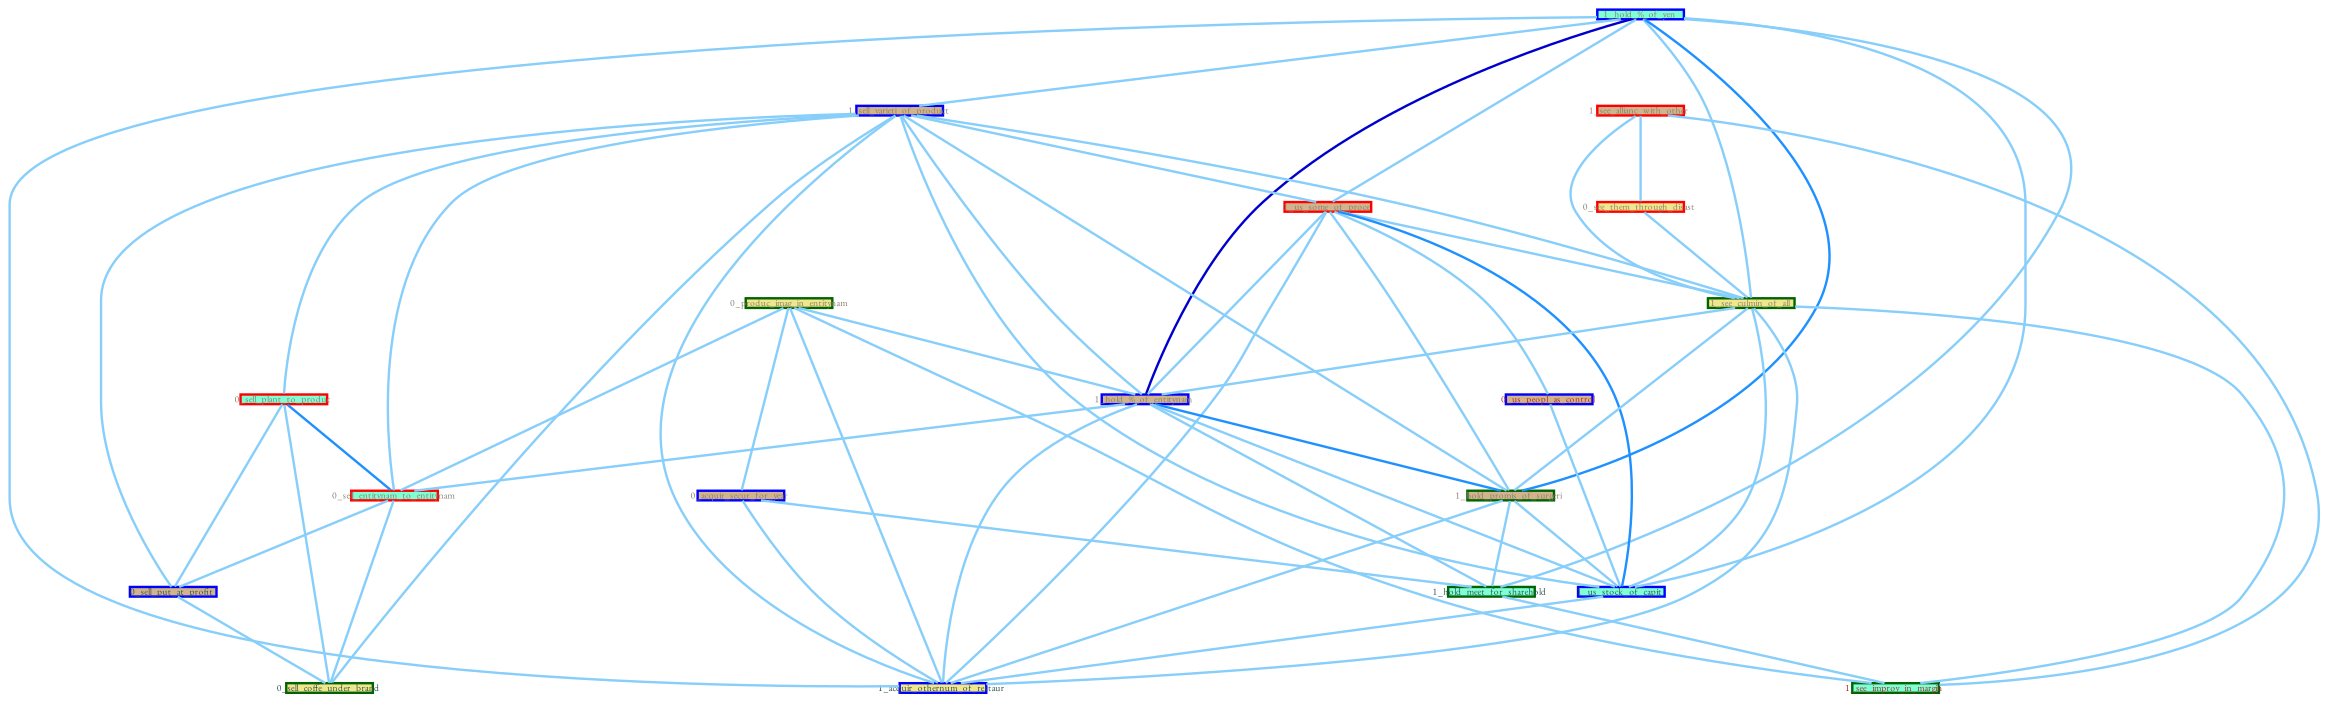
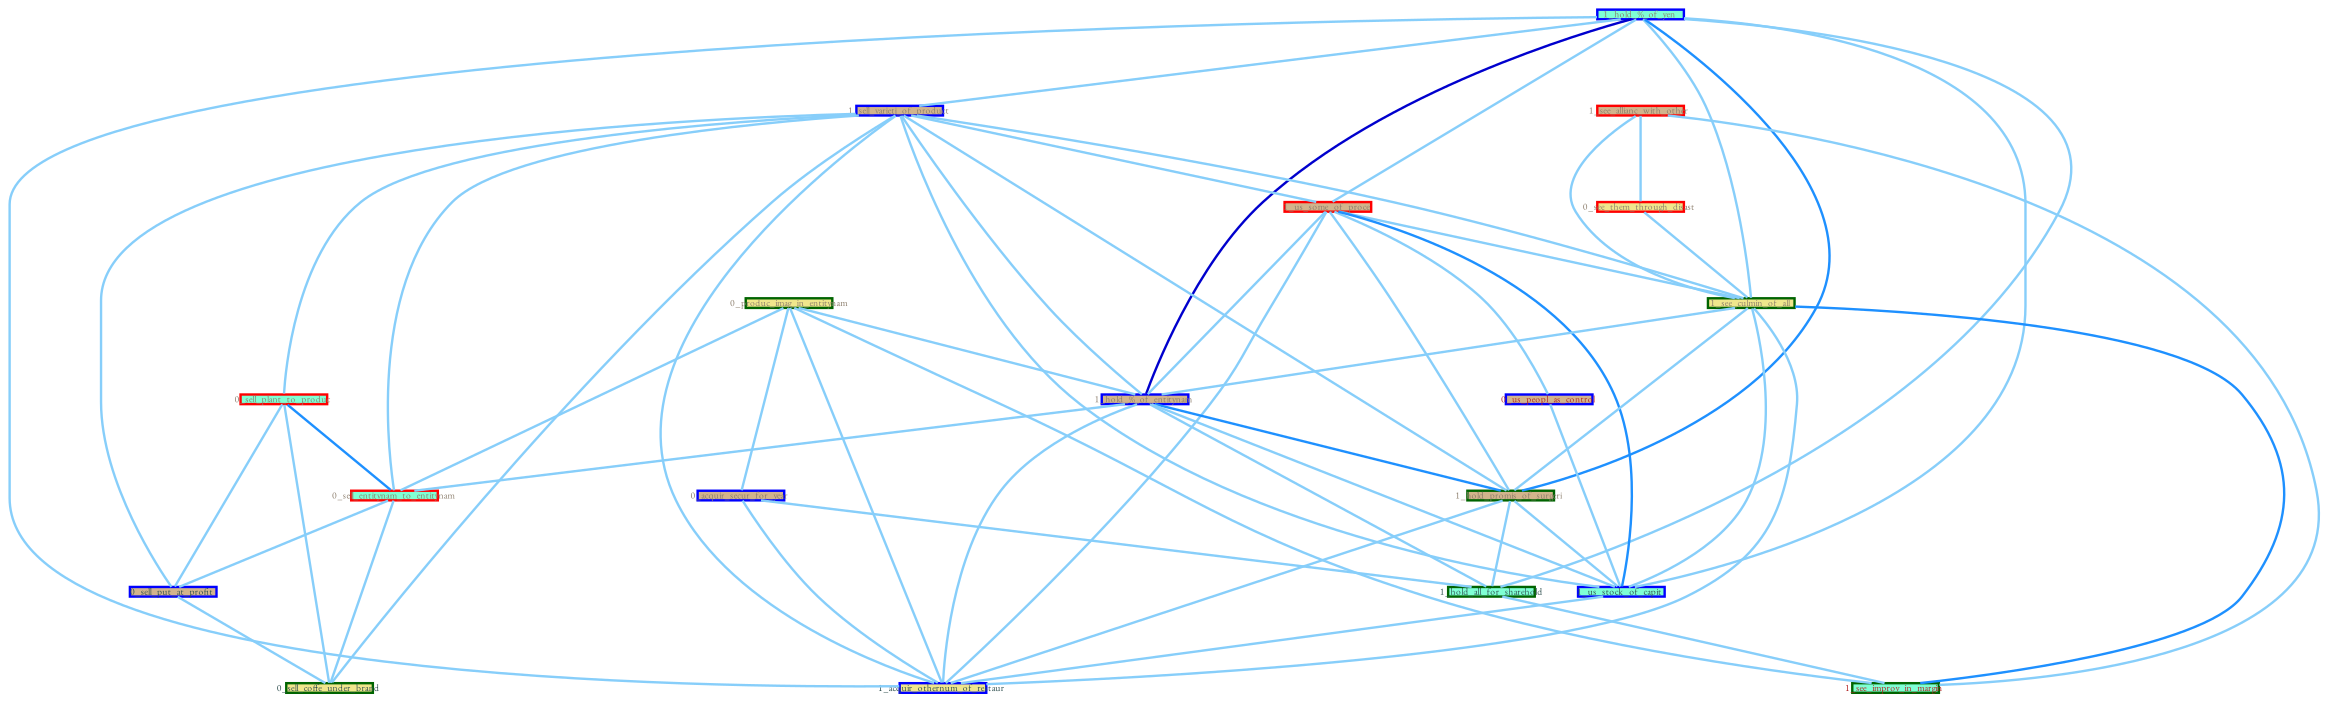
(2269, 436) -> (2269, 436)
(1491, 592) -> (1491, 592)
